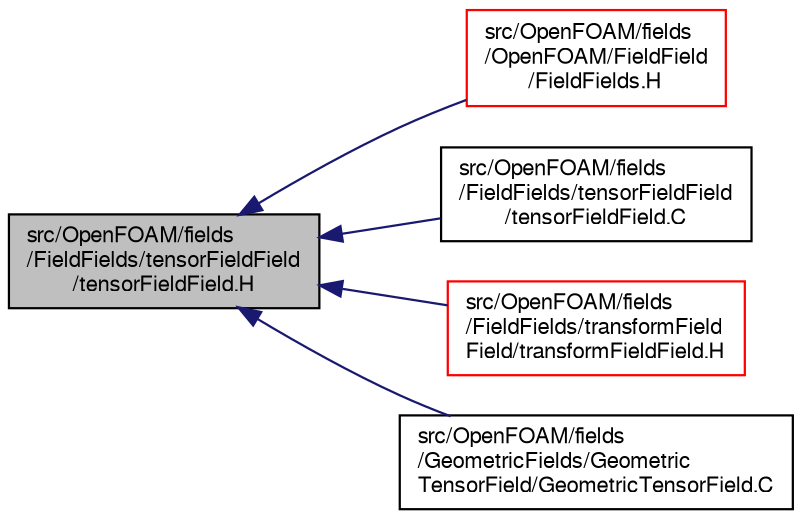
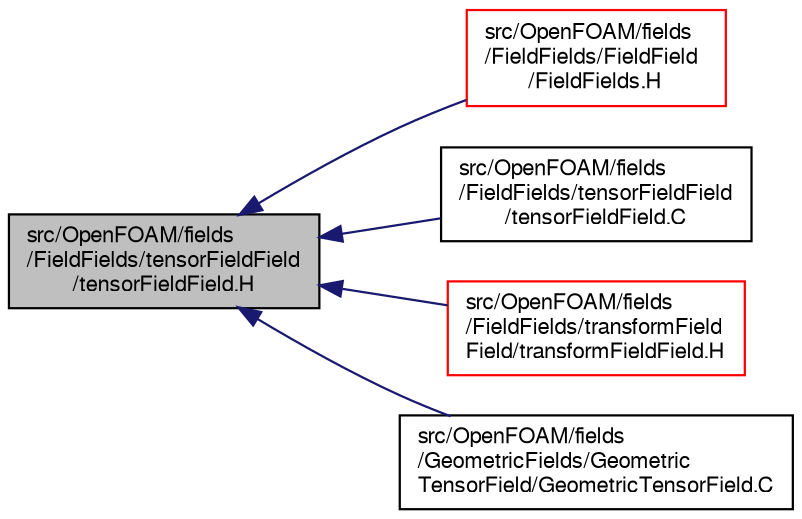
(596, 58) -> (596, 58)
